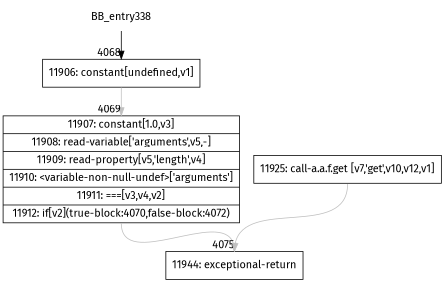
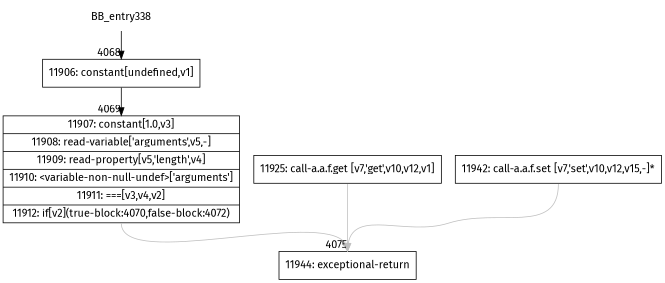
(121, 98) -> (121, 98)
none -> (558, 169)
